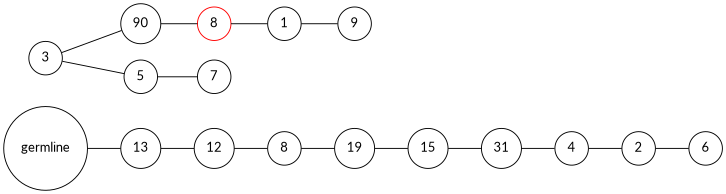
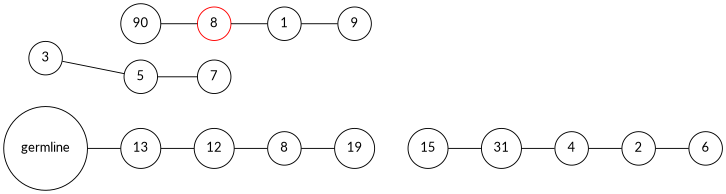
(92, 42) -> none
(391, 148) -> none
